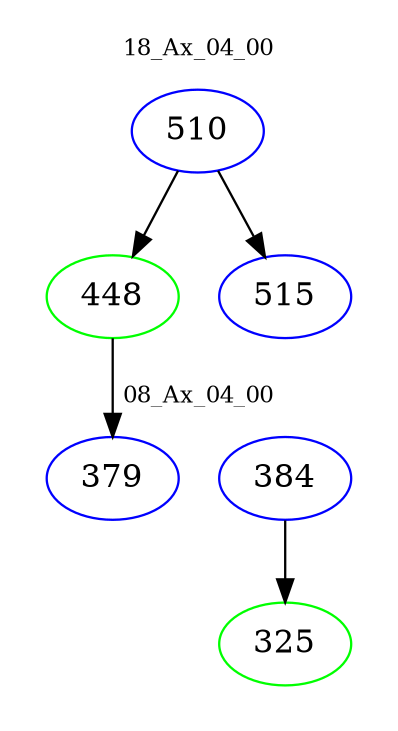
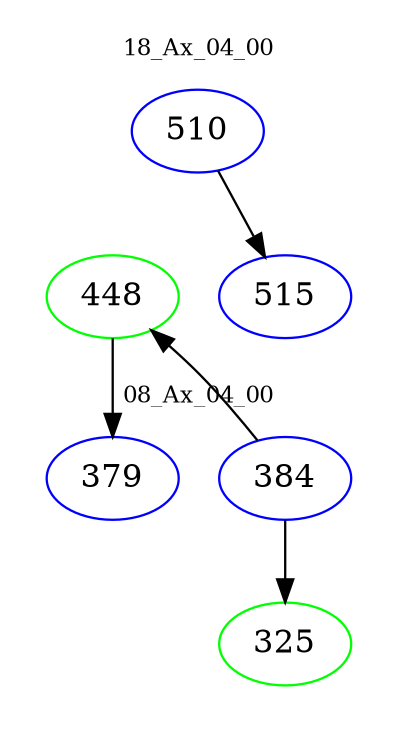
(161, 203) -> (215, 391)
